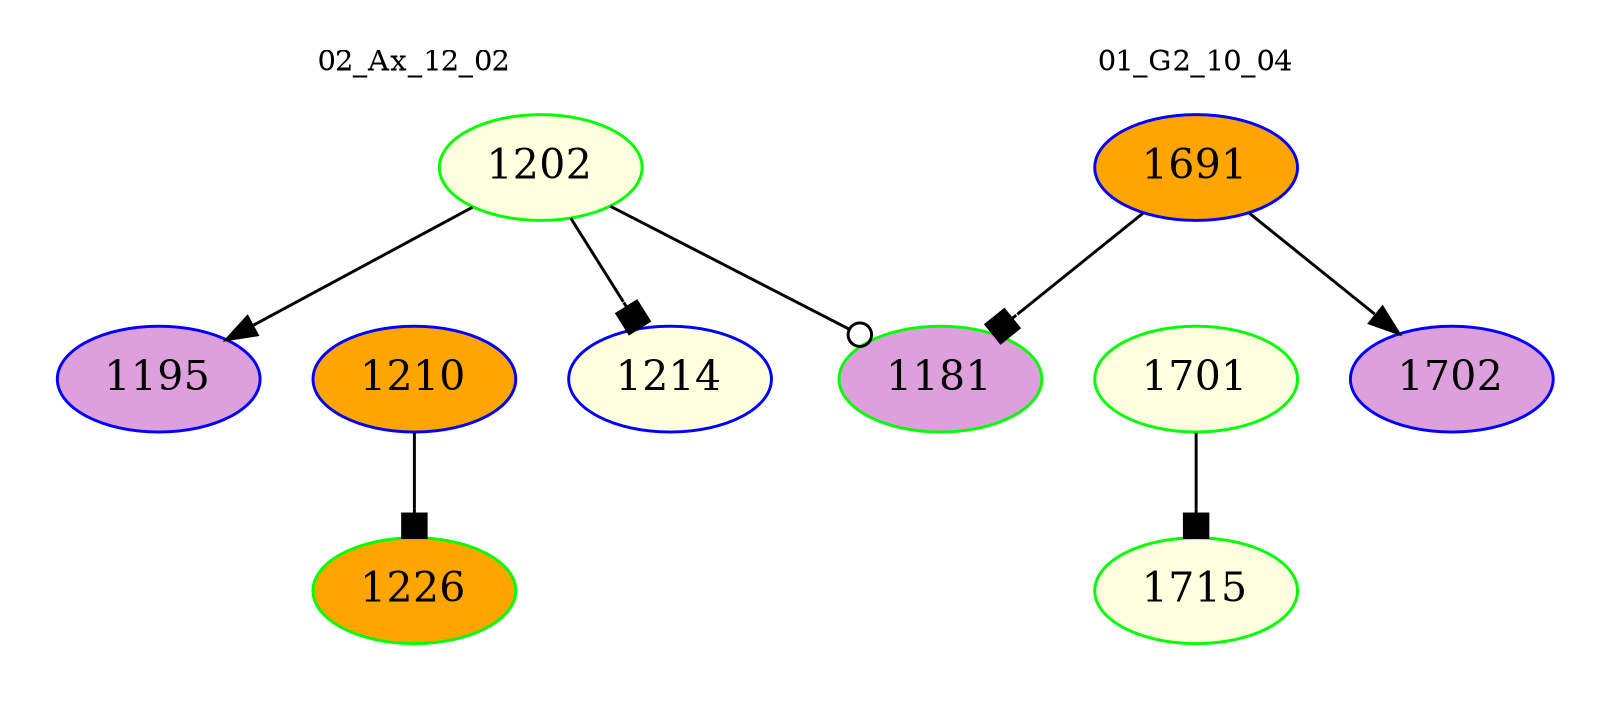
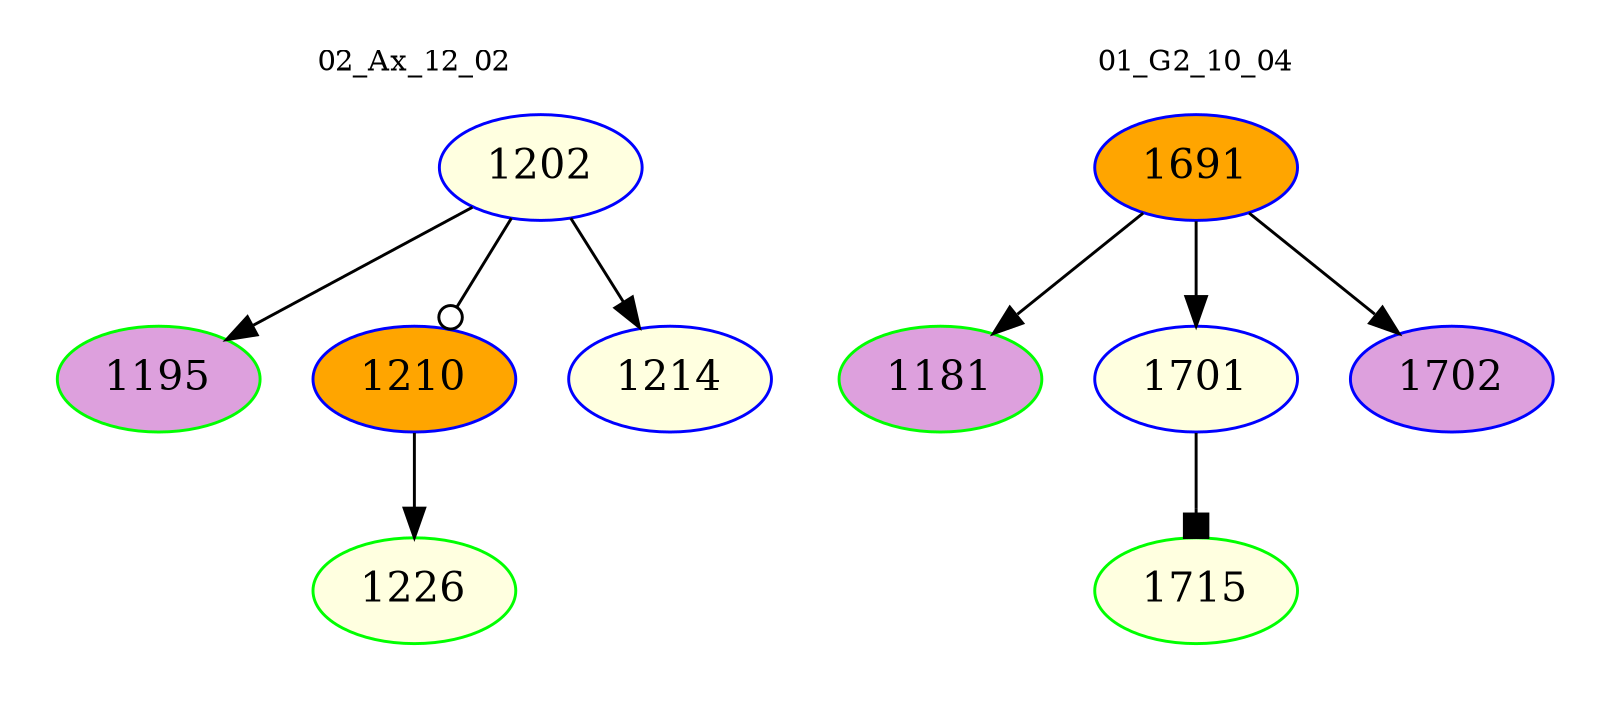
(541, 168) -> (541, 168)
none -> (1196, 259)
(597, 260) -> (597, 260)
(1080, 264) -> (1080, 264)
(730, 268) -> (484, 263)
(159, 379) -> (159, 379)
(1196, 379) -> (1196, 379)
(414, 471) -> (414, 471)
(414, 591) -> (414, 591)
